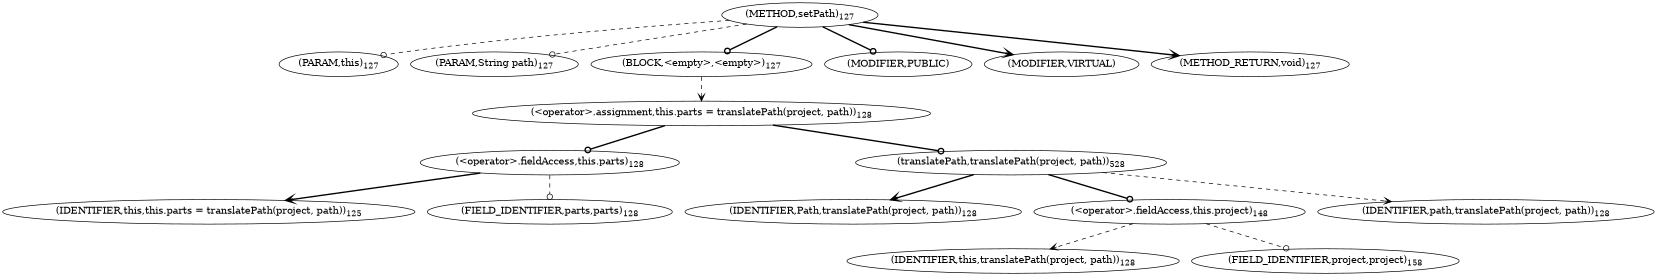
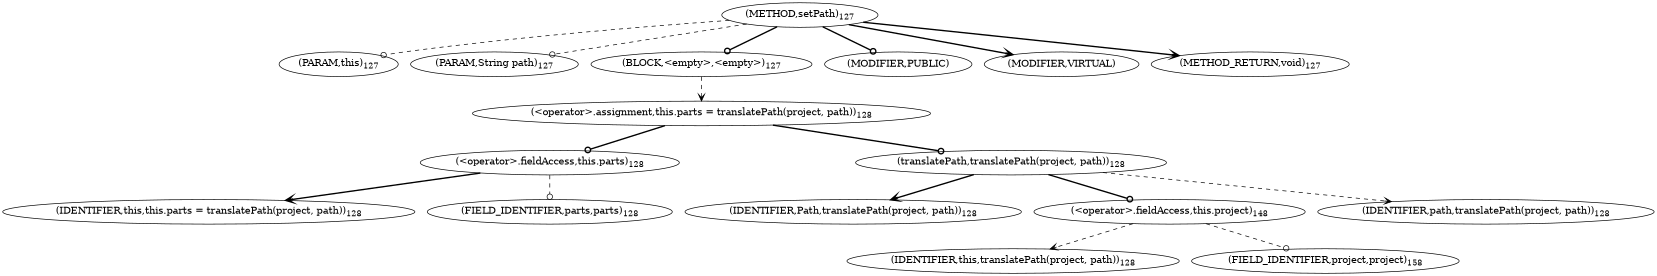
(1117, 162) -> (1117, 162)
(354, 211) -> (354, 211)
